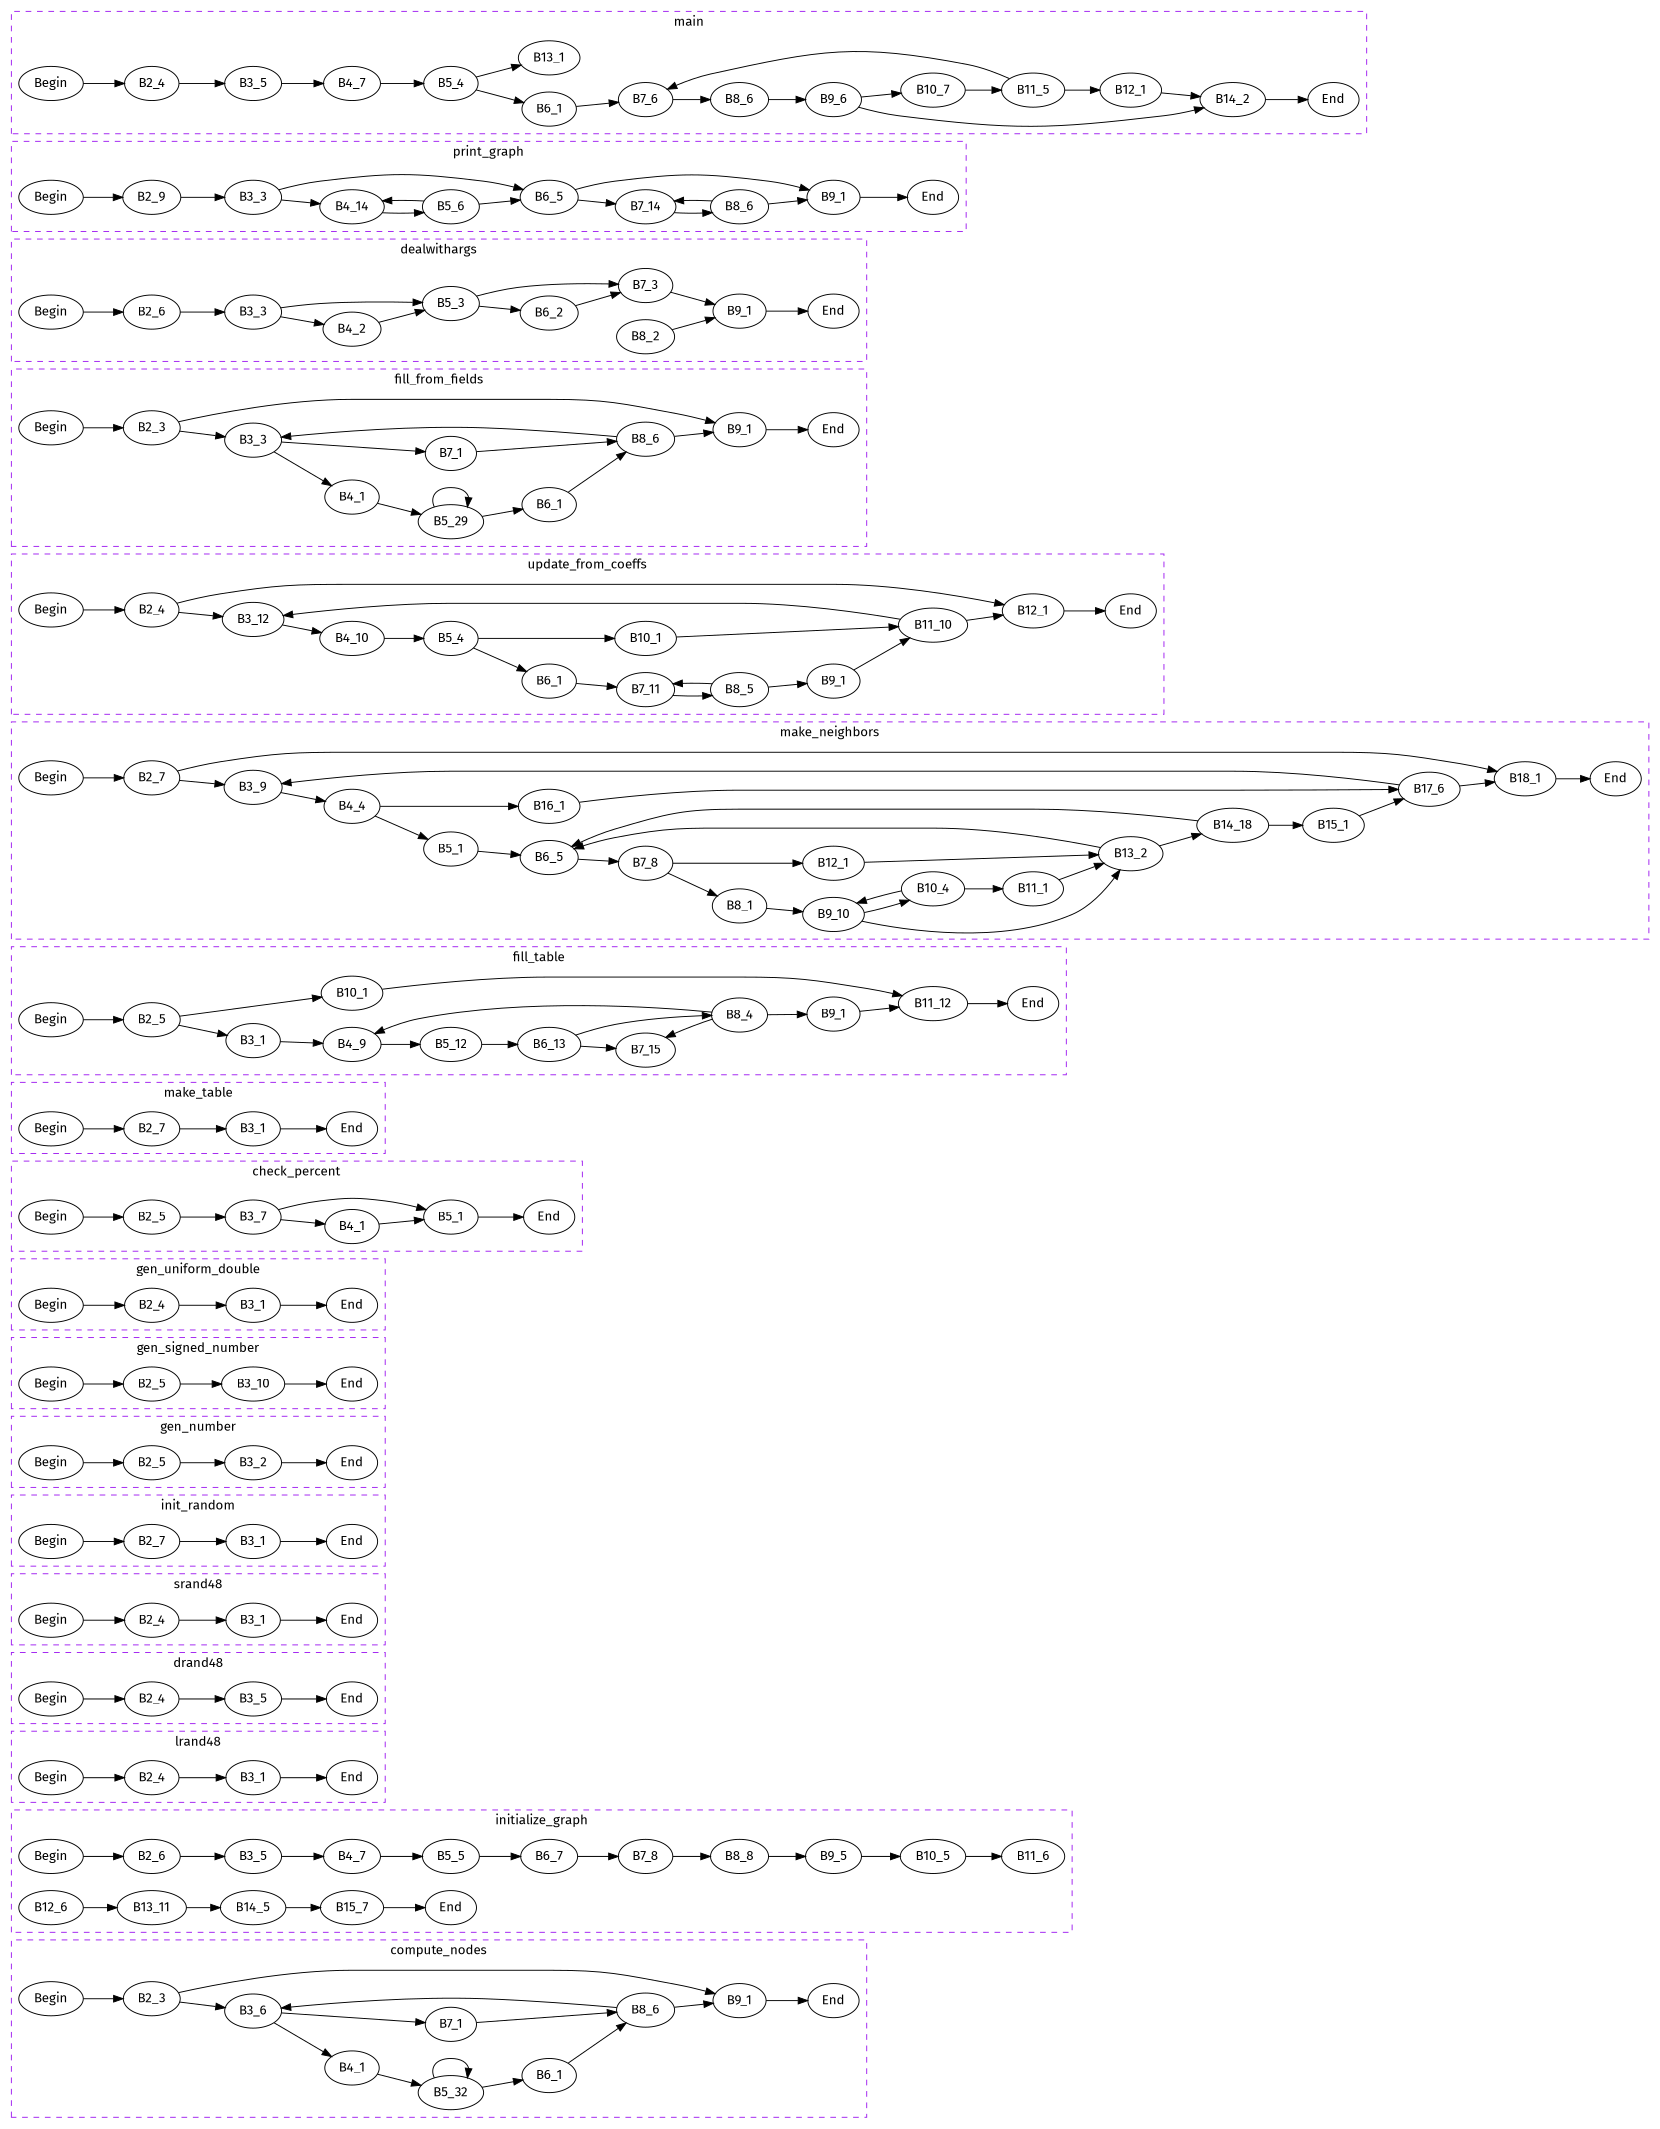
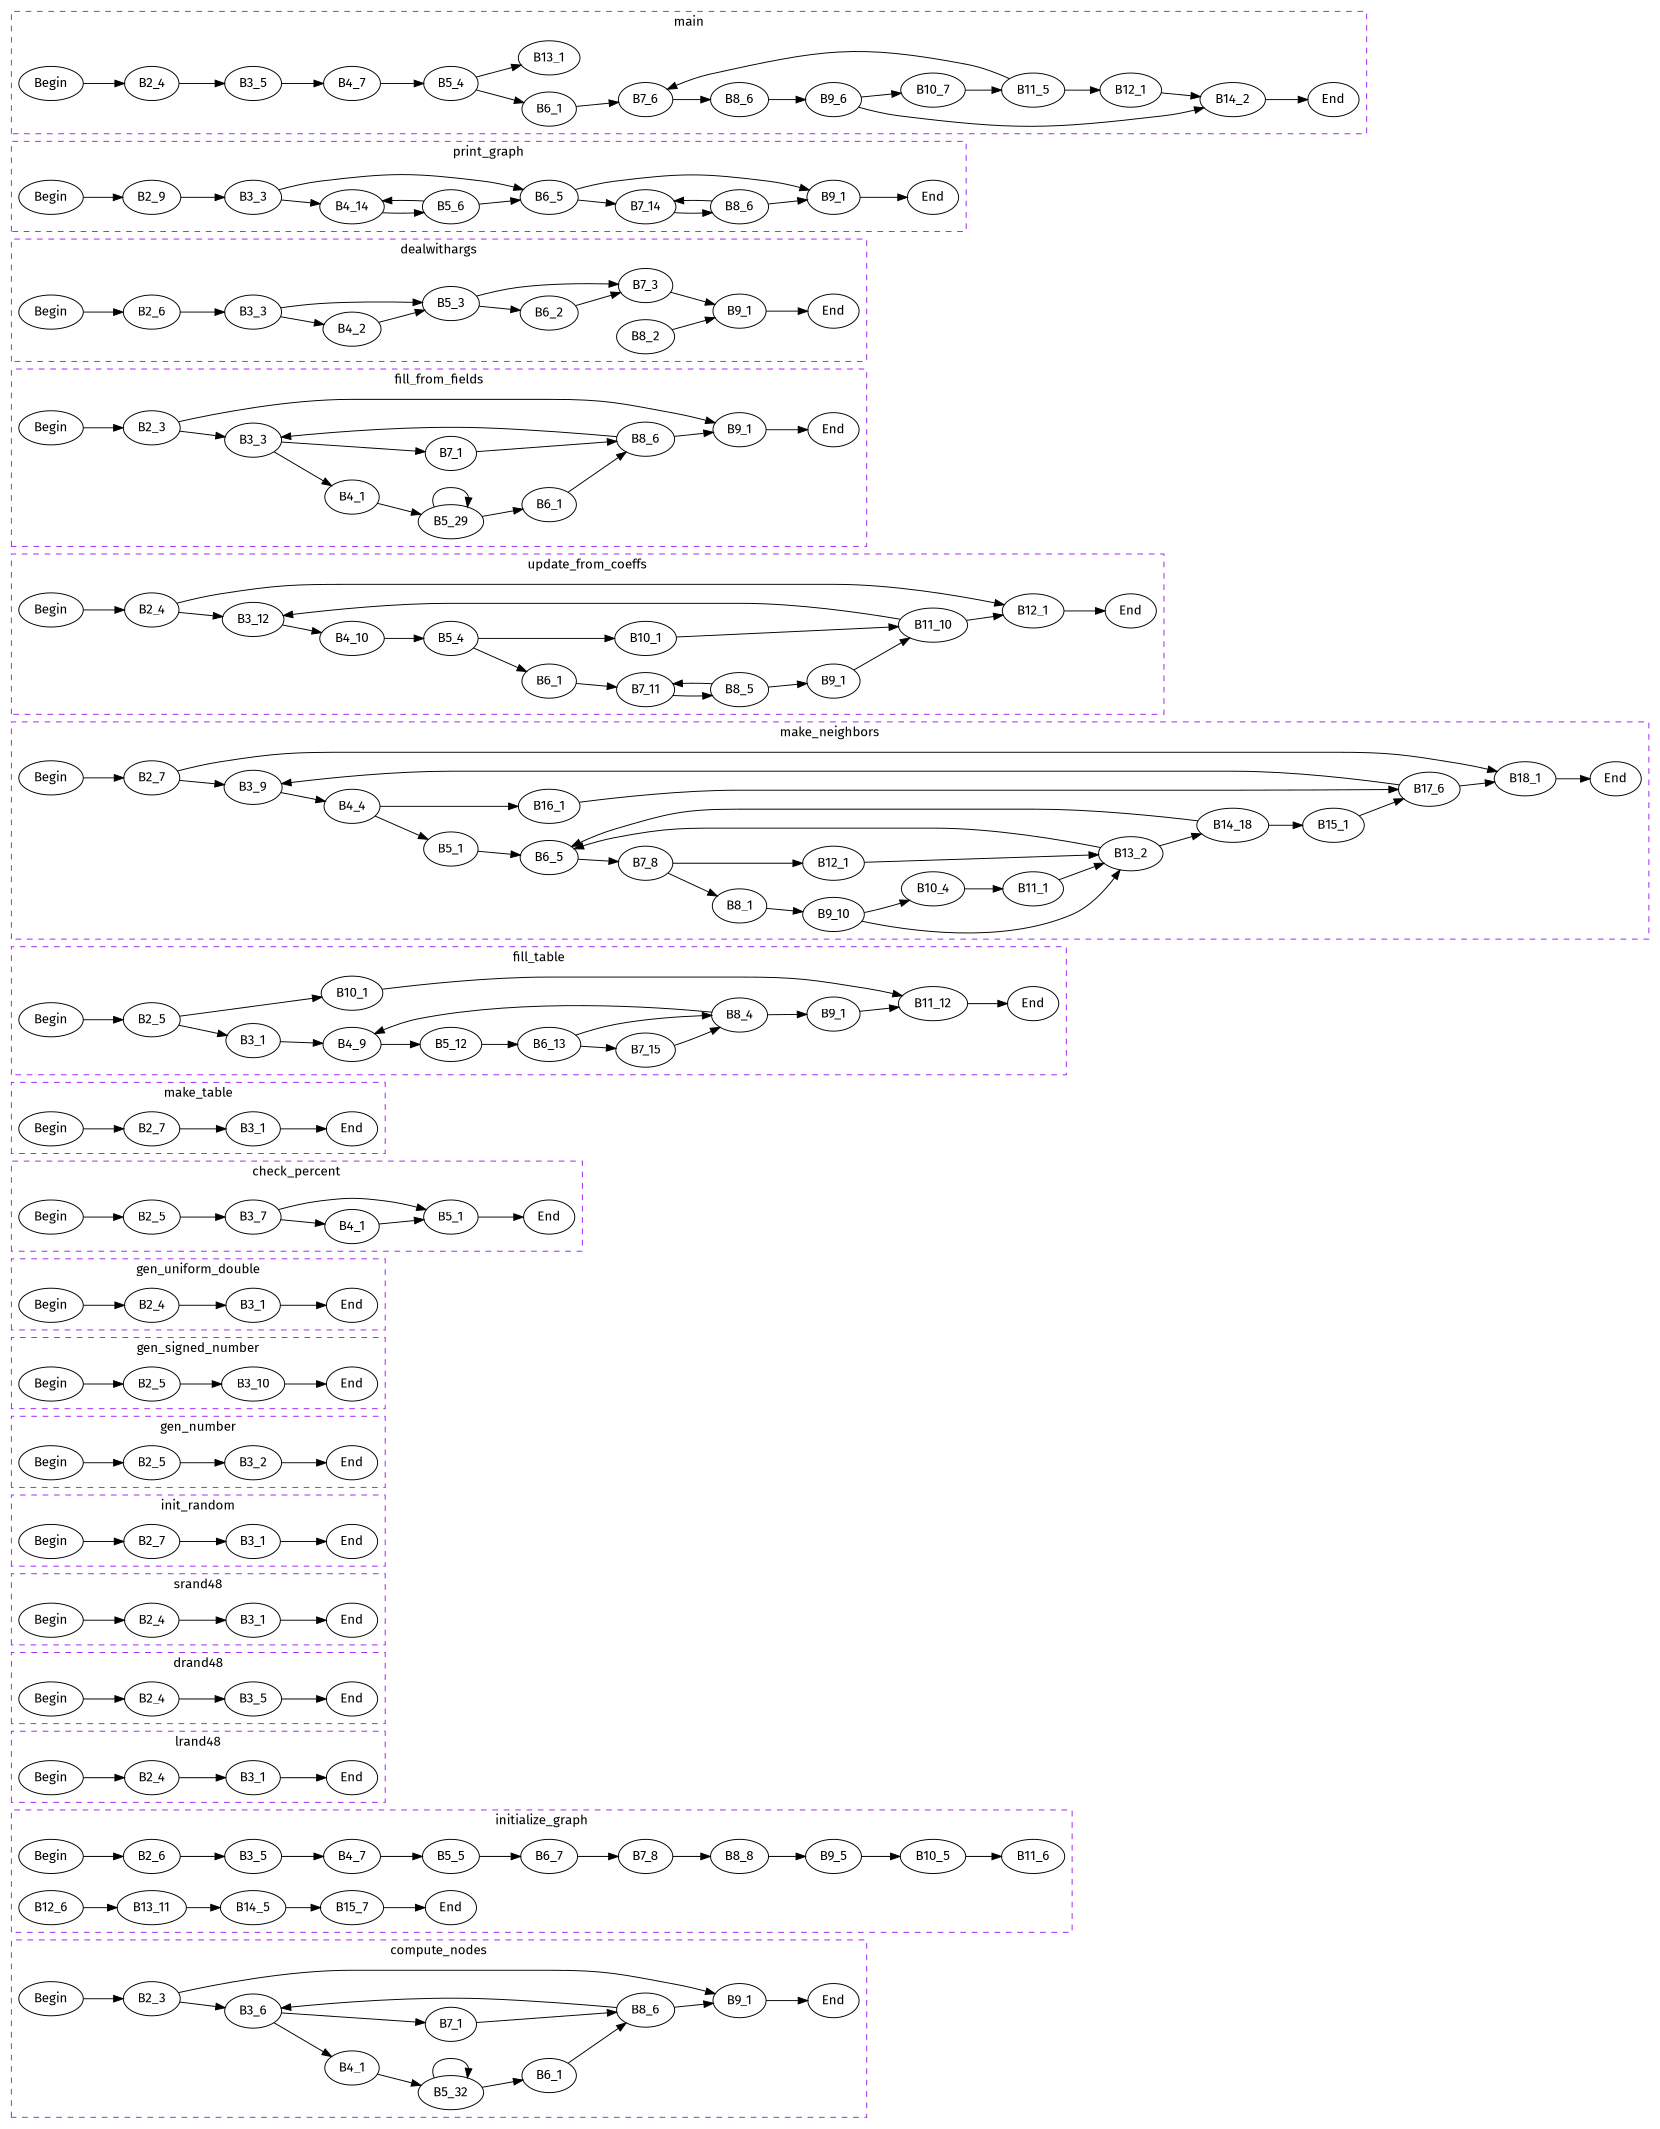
(884, 895) -> none
(693, 1026) -> (693, 1039)
